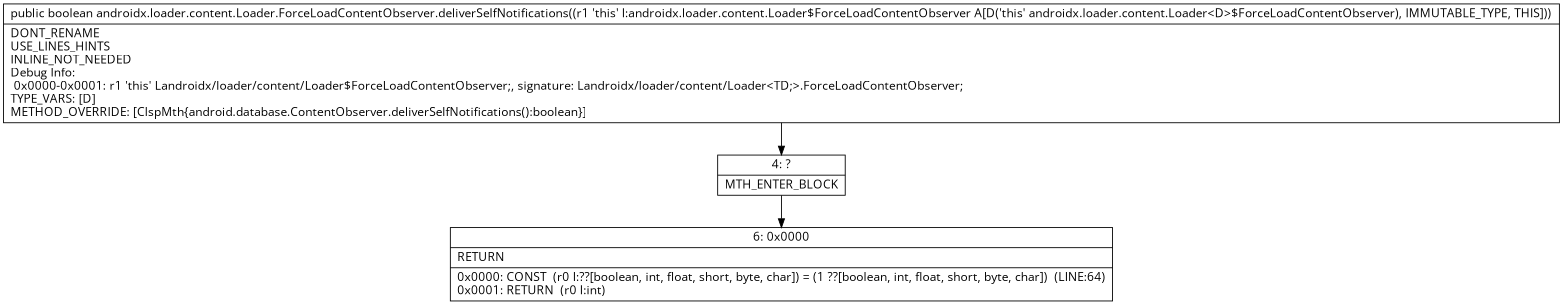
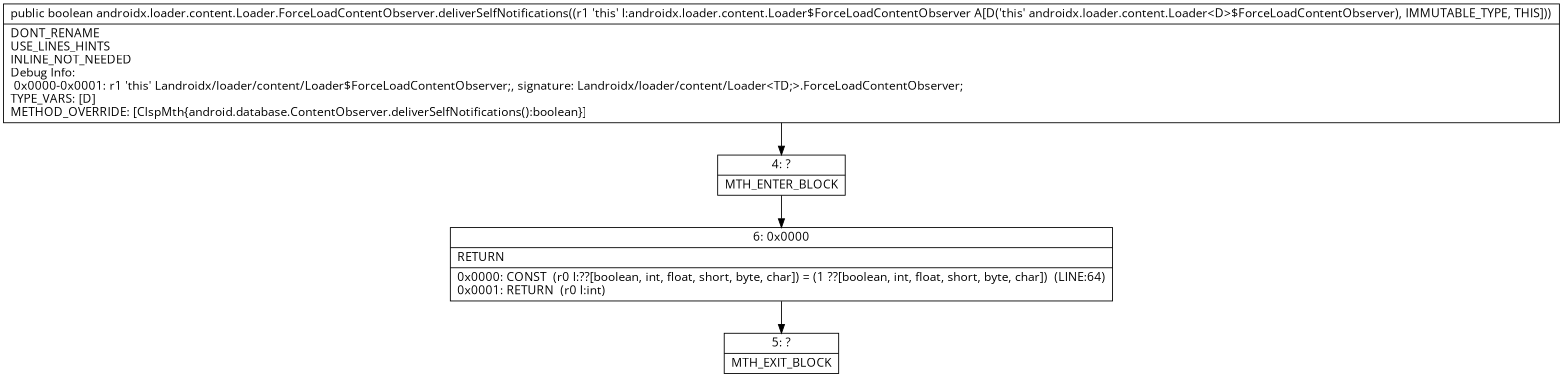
none -> (781, 353)
